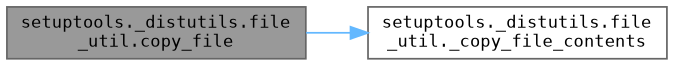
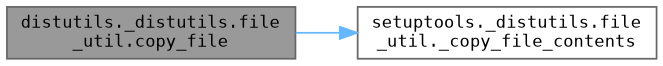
(156, 33) -> (151, 33)
